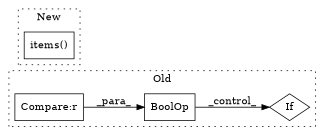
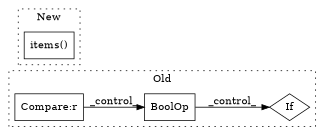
(114, 102) -> (114, 102)
